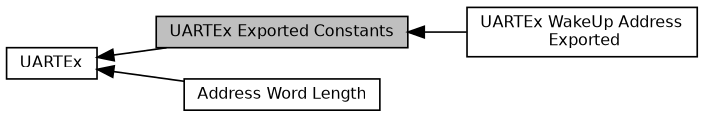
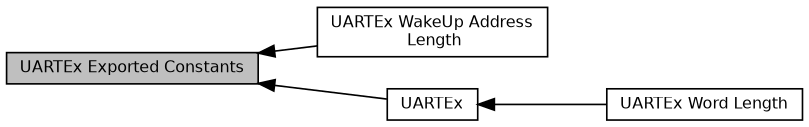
(582, 32) -> (432, 32)
(140, 51) -> (331, 92)
(282, 95) -> (705, 104)
